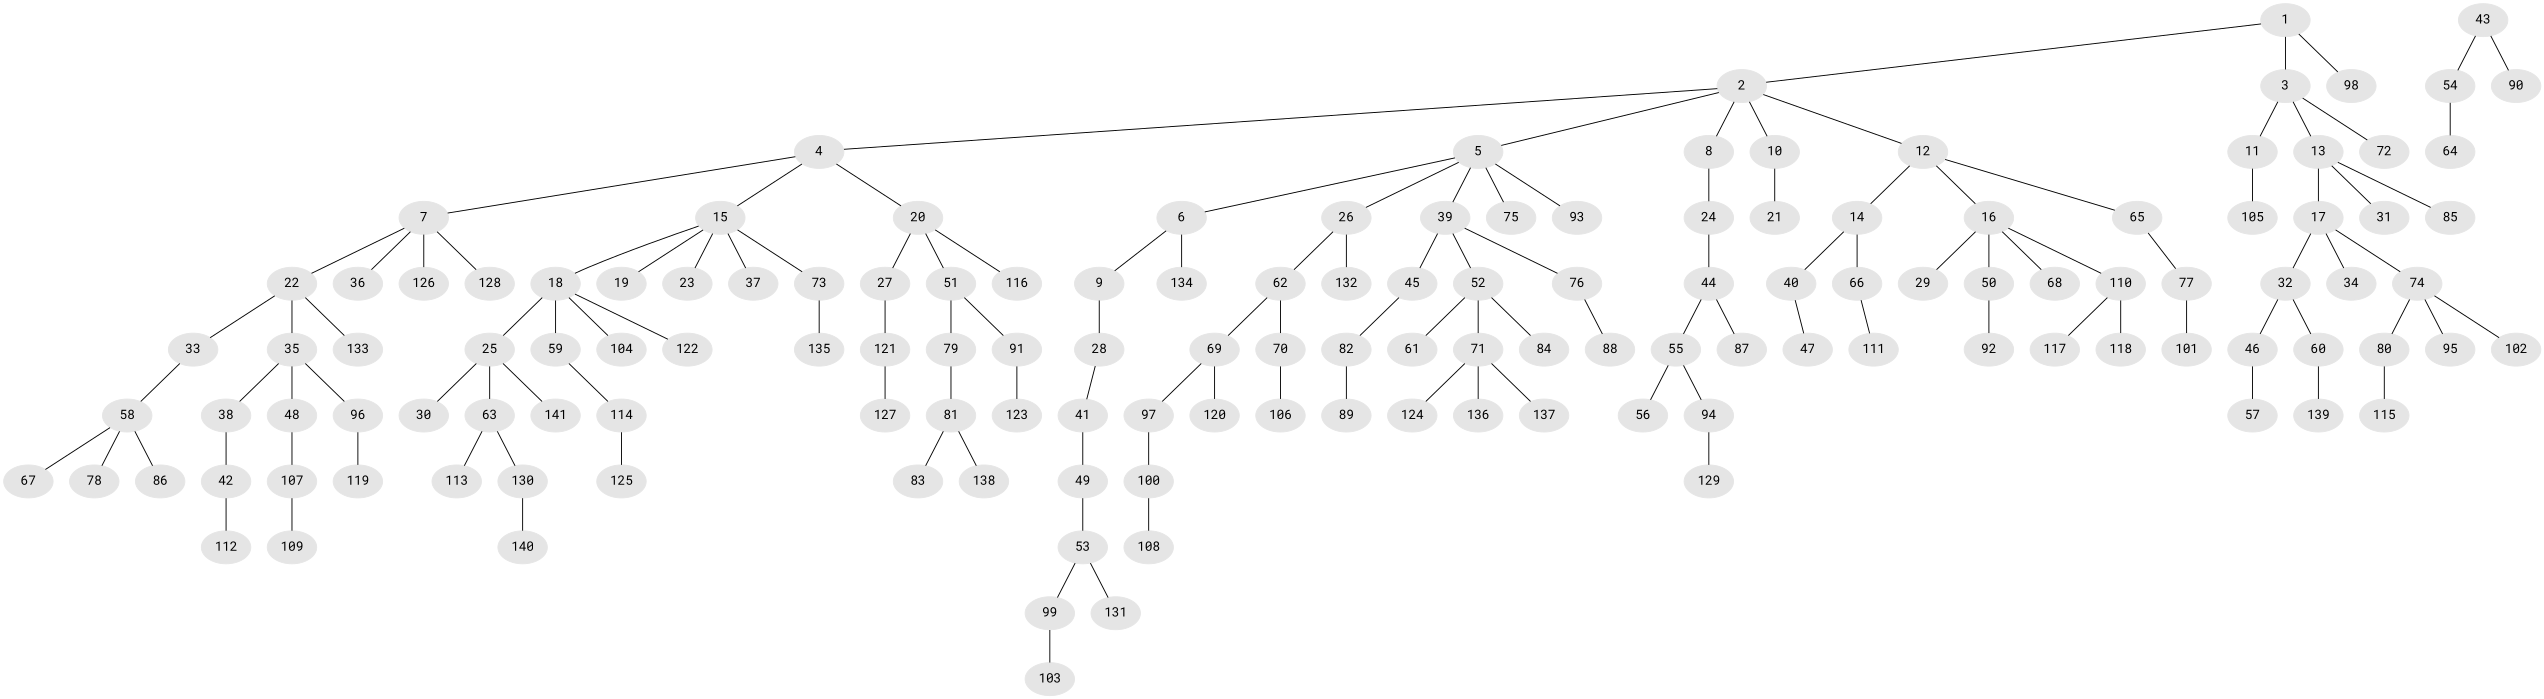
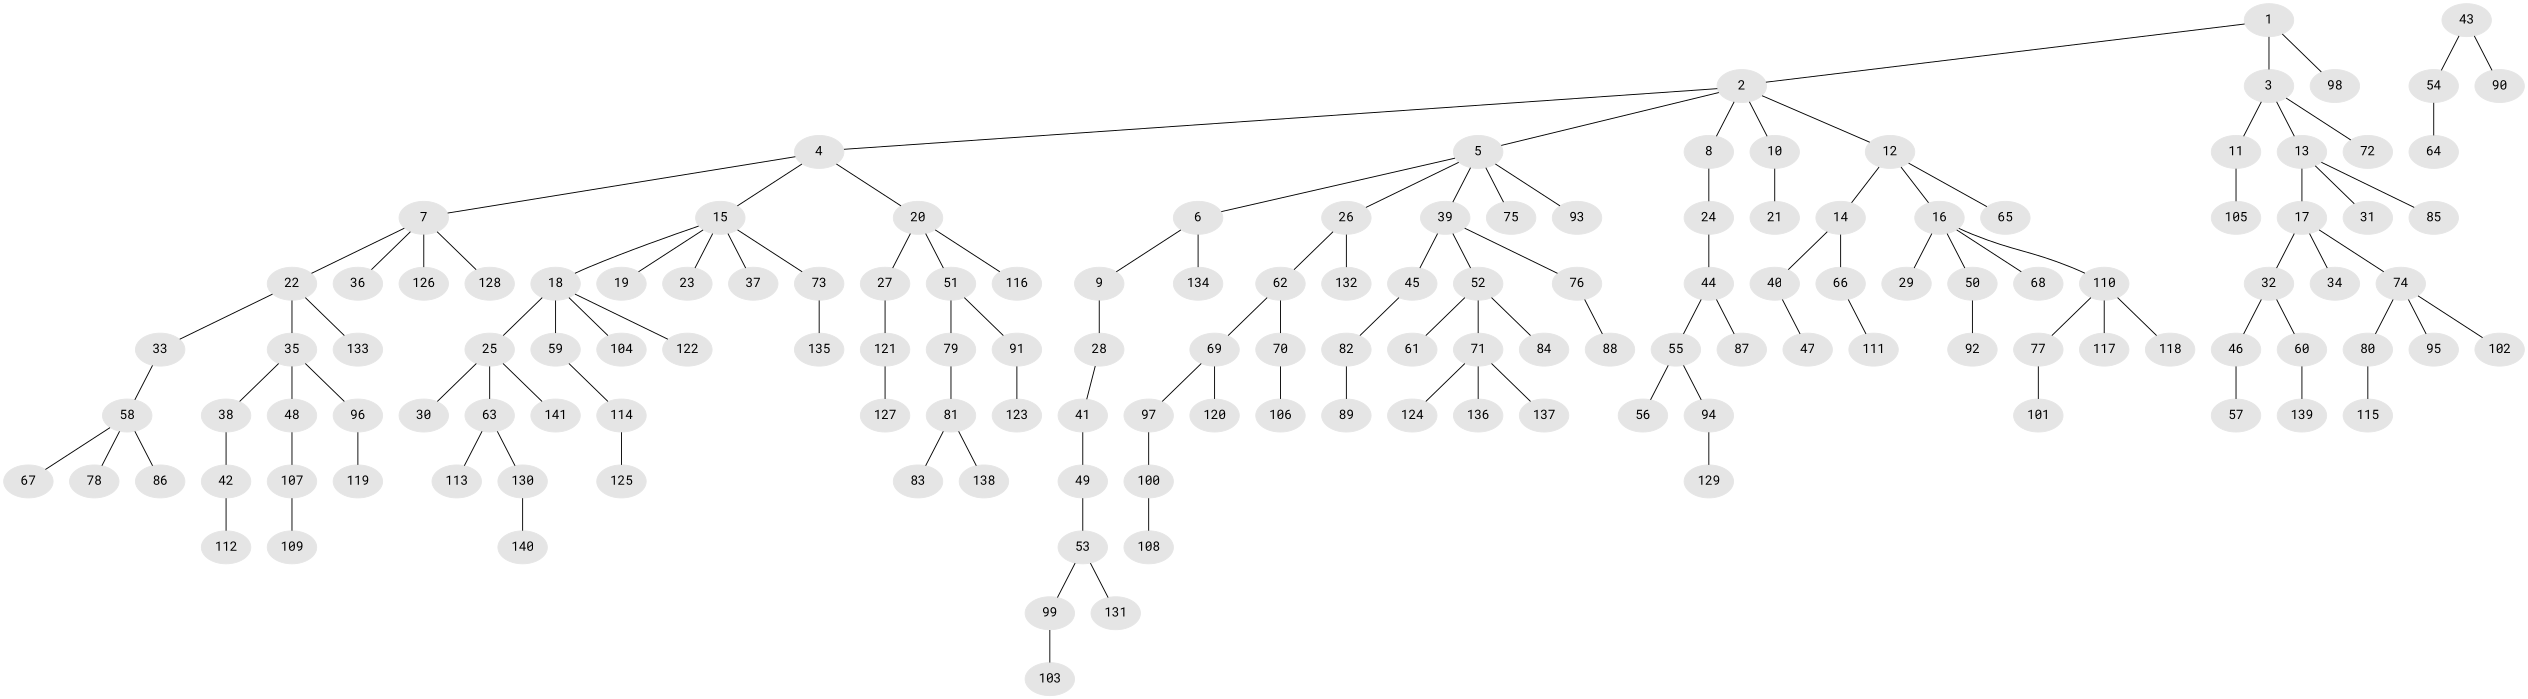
(2162, 251) -> (2071, 317)
